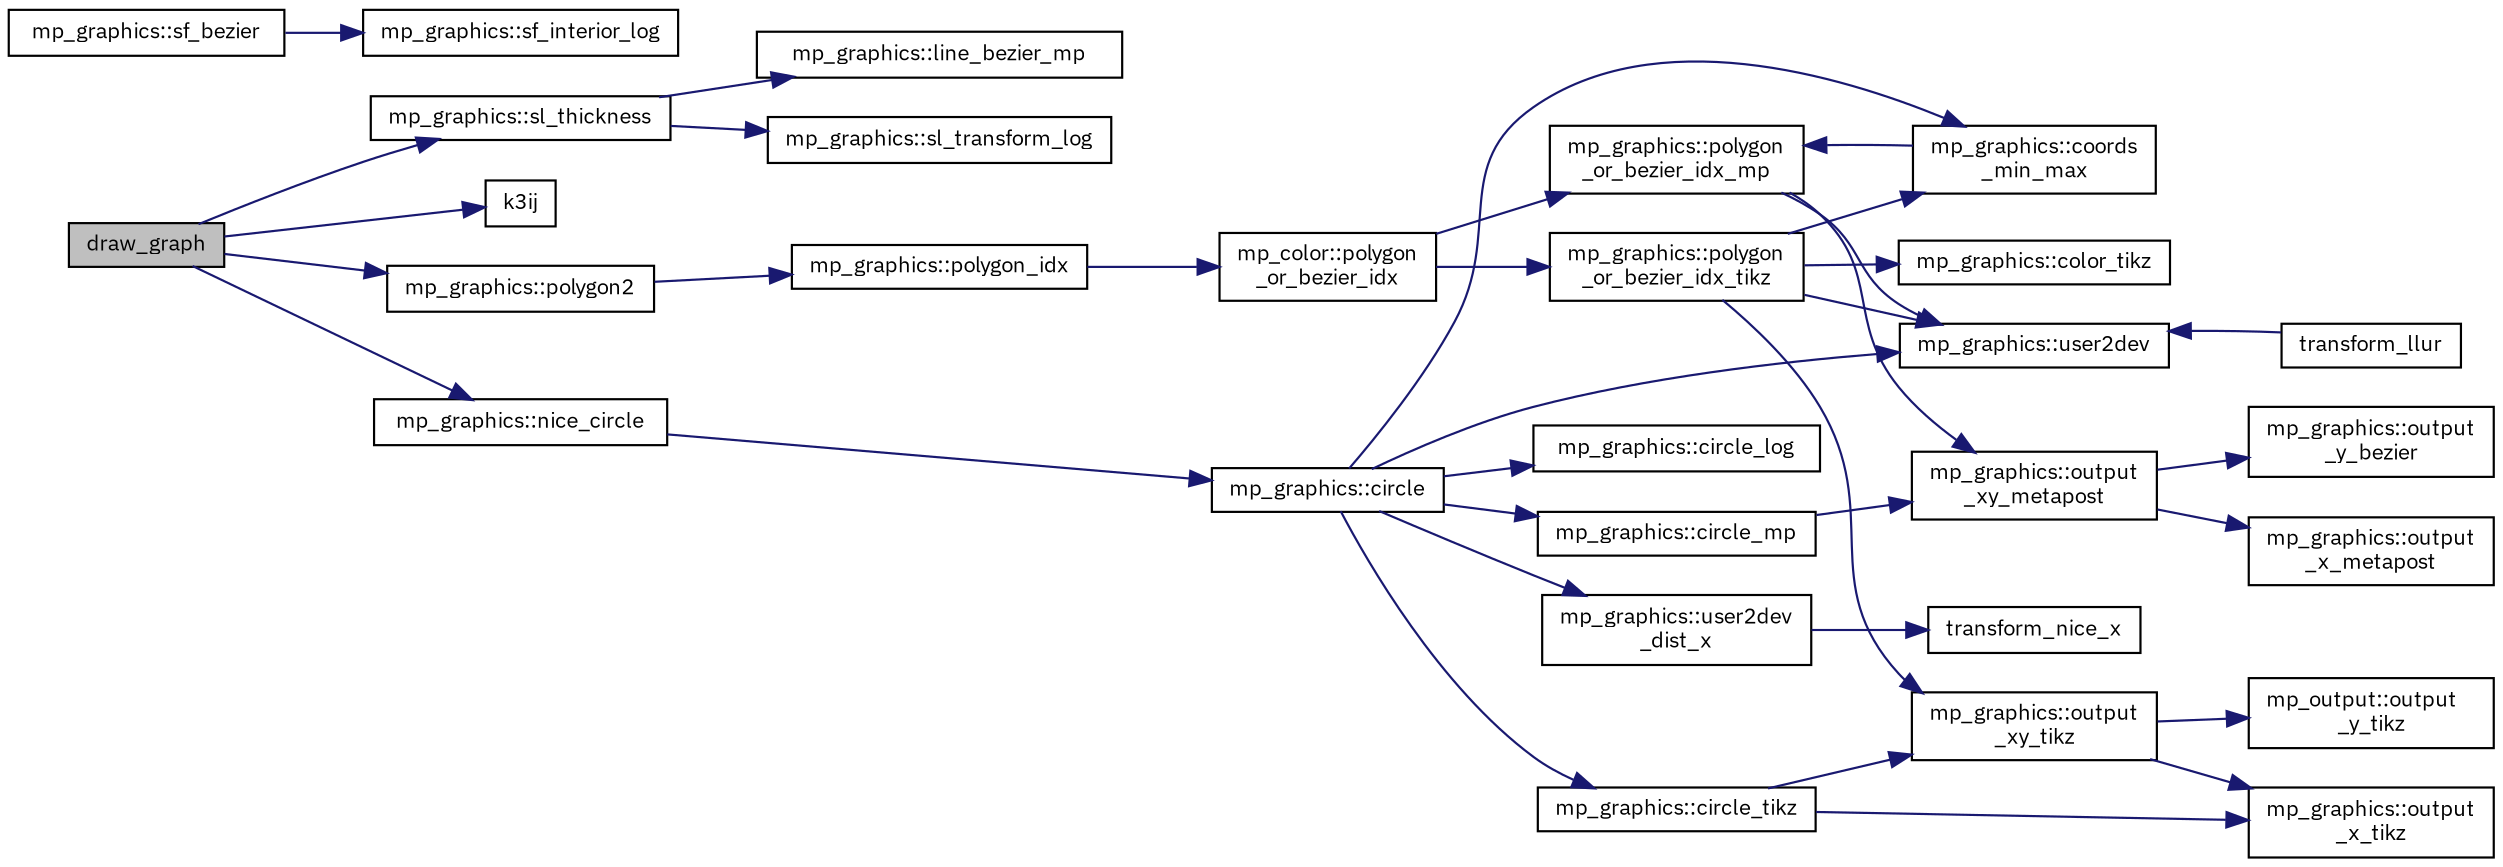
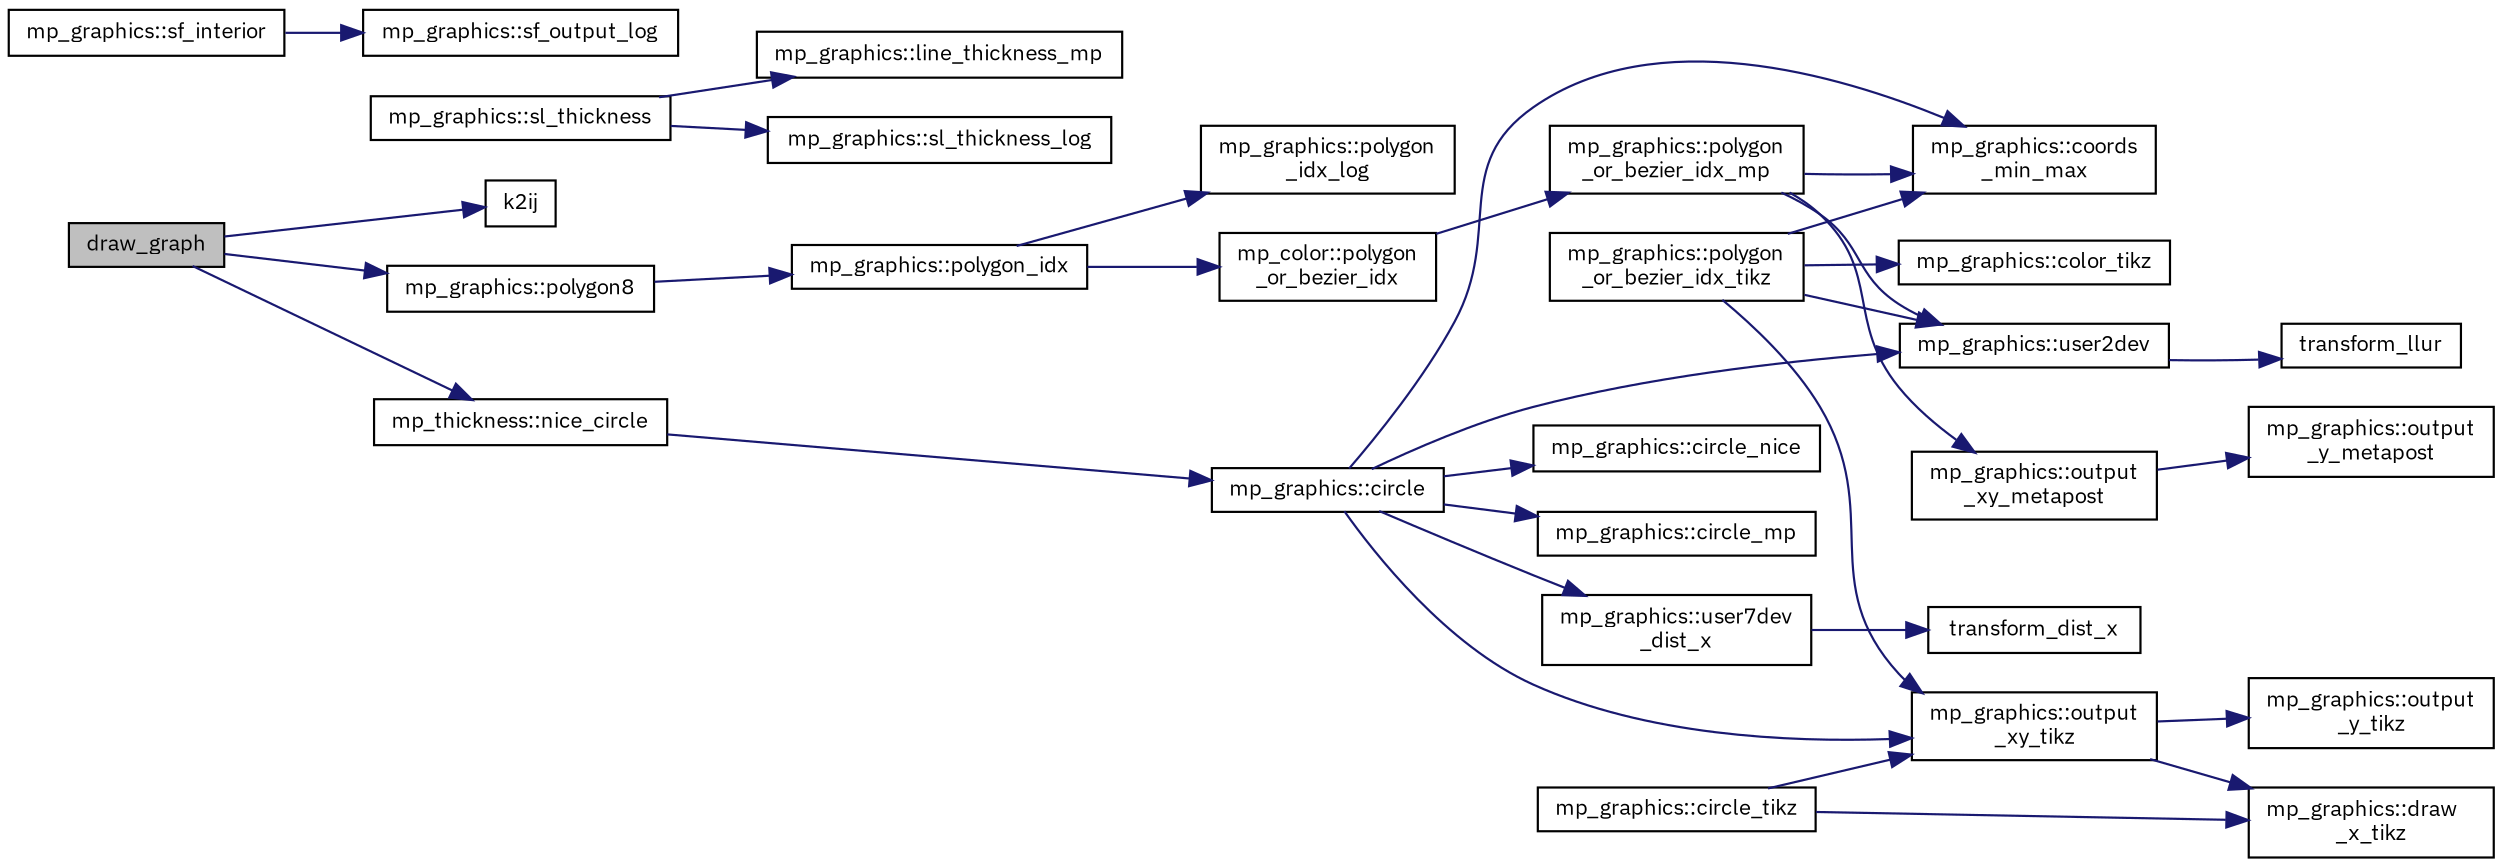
(147, 33) -> (147, 33)
(521, 33) -> (521, 33)
(940, 55) -> (940, 55)
(940, 140) -> (940, 140)
(1870, 145) -> (1847, 174)
none -> (1328, 160)
(307, 182) -> none
(521, 203) -> (521, 203)
(1489, 267) -> none
(521, 289) -> (521, 289)
(2236, 331) -> (2214, 360)
(521, 422) -> (521, 422)
(2371, 442) -> (2371, 442)
(1677, 448) -> (1677, 448)
(1864, 509) -> none
(2371, 551) -> none
(1677, 630) -> (1677, 630)
(2034, 630) -> (2034, 630)
(1439, 663) -> (1582, 703)
(2371, 713) -> (2371, 713)
(2371, 822) -> (2371, 822)
